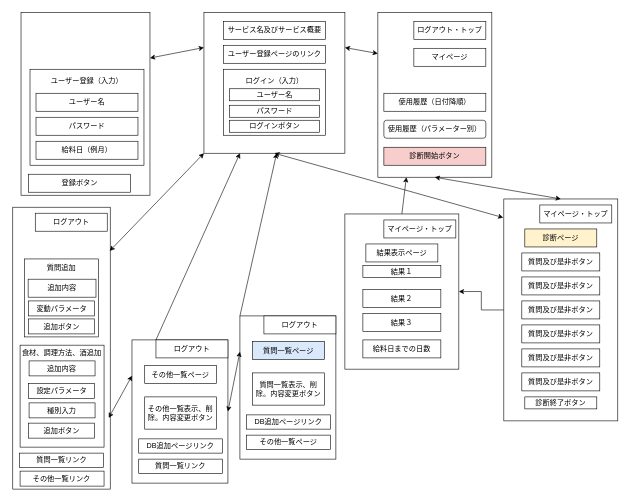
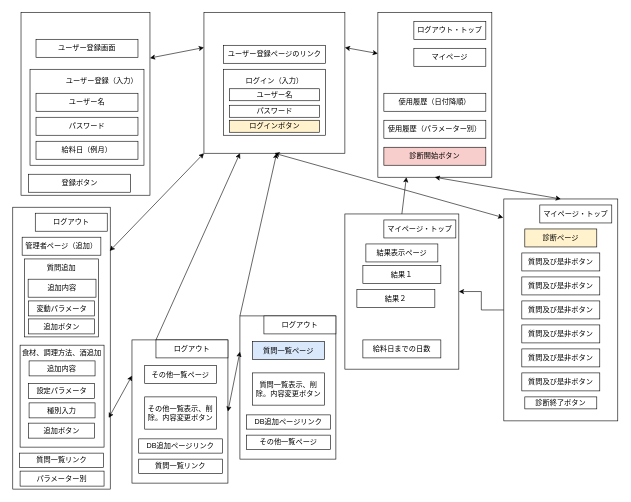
(274, 30) -> none
none -> (87, 48)
(87, 81) -> (102, 81)
(274, 126) -> (274, 126)
(435, 129) -> (435, 129)
none -> (61, 246)
(402, 272) -> (402, 275)
(402, 299) -> (396, 299)
(402, 323) -> none
(62, 479) -> (62, 479)
